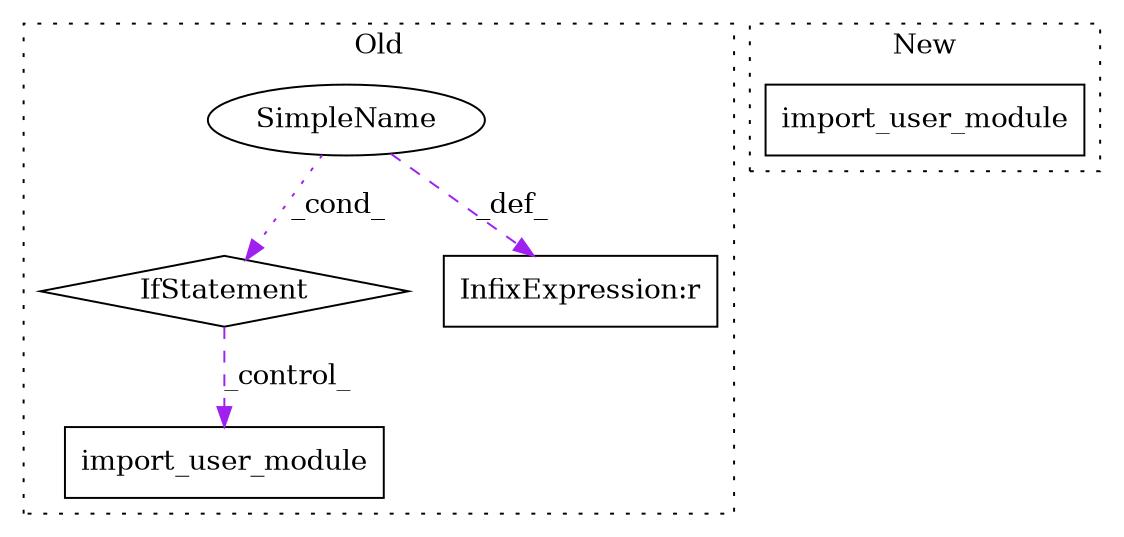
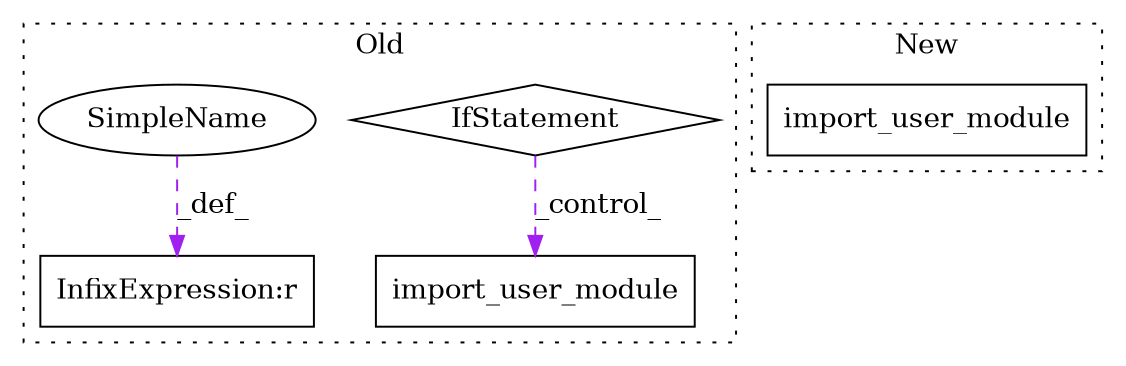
(290, 199) -> none
